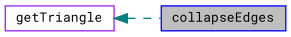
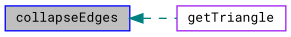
(144, 18) -> (160, 18)
